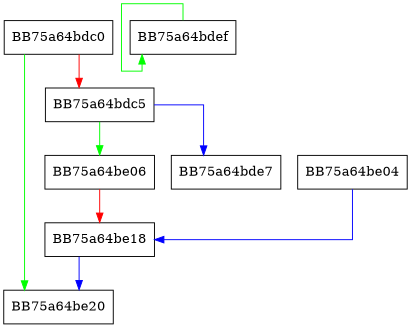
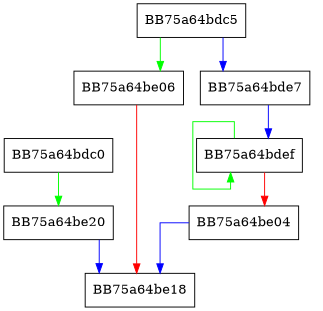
(79, 66) -> none
none -> (268, 117)
none -> (265, 184)
(79, 269) -> (99, 252)
